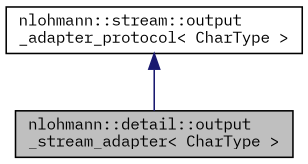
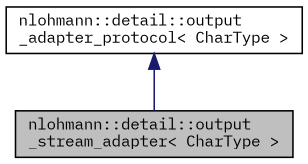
(154, 30) -> (154, 30)
